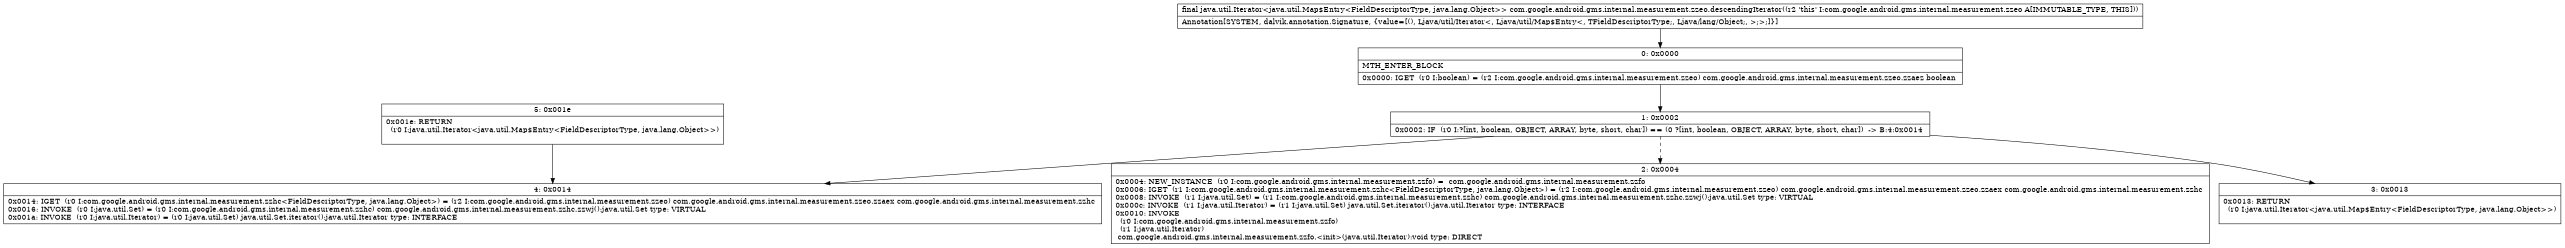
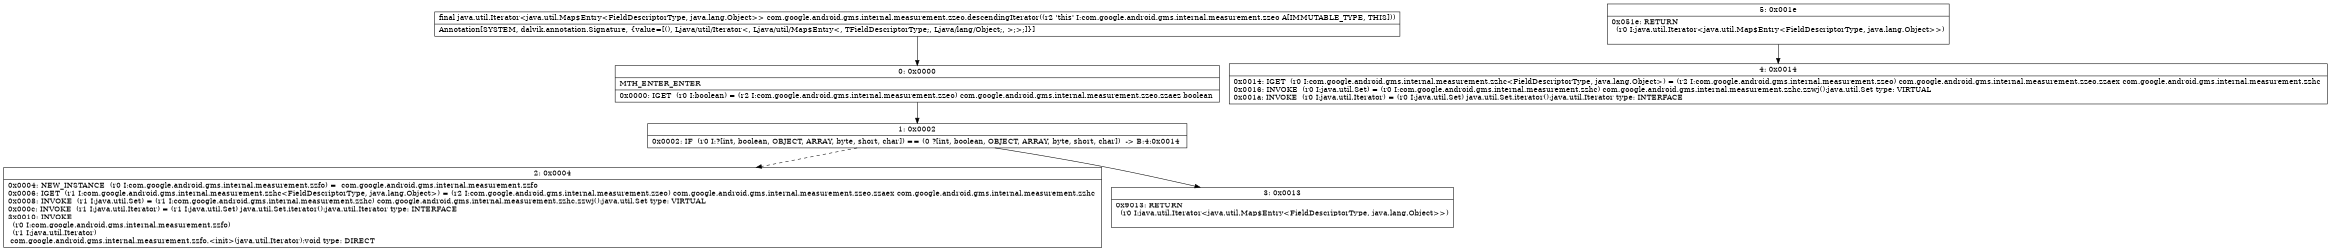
(1403, 66) -> (660, 84)
(422, 122) -> (1648, 22)
(1162, 160) -> none
(2259, 202) -> (1152, 205)
(1150, 214) -> (43, 217)
